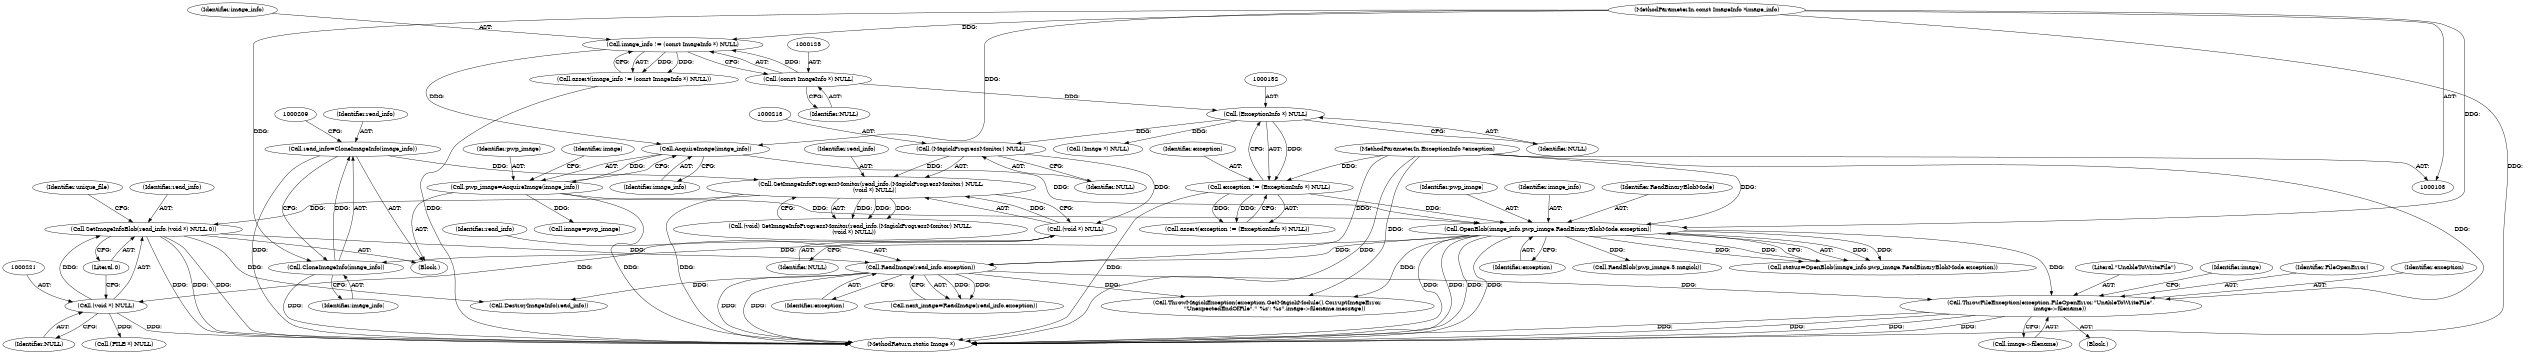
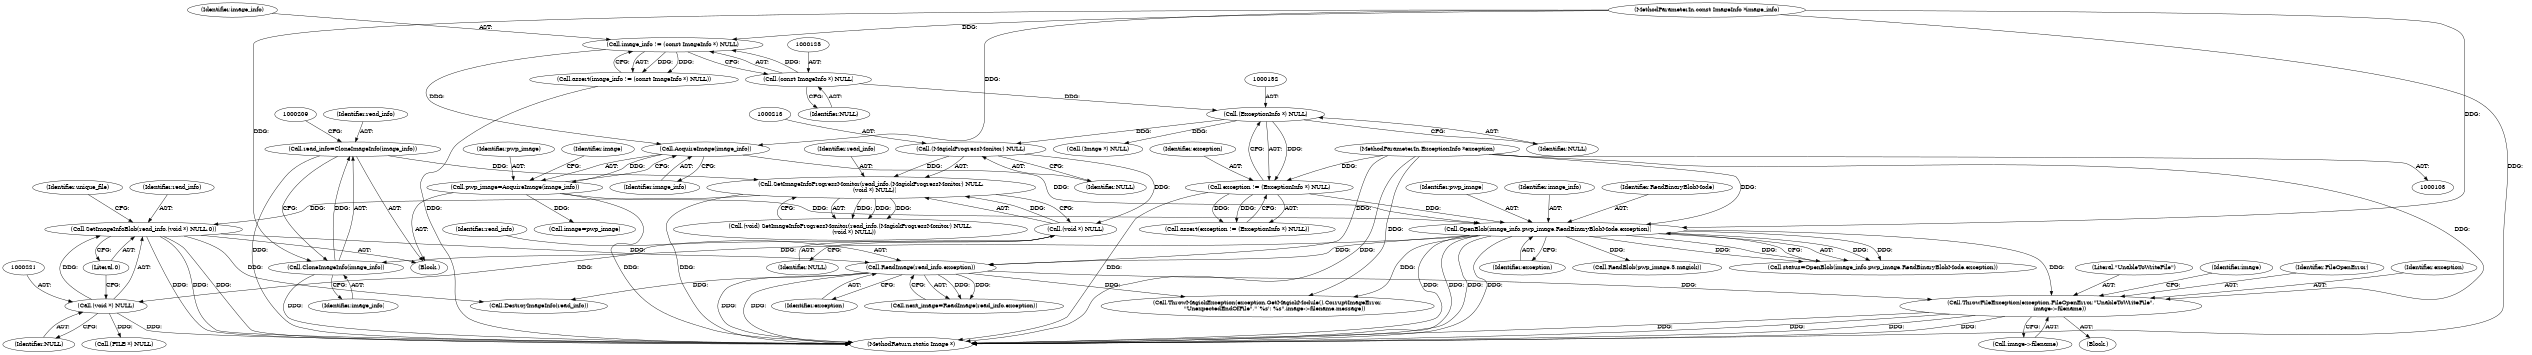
(2198, 15) -> none
